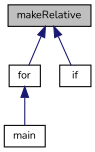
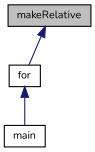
(75, 76) -> none
